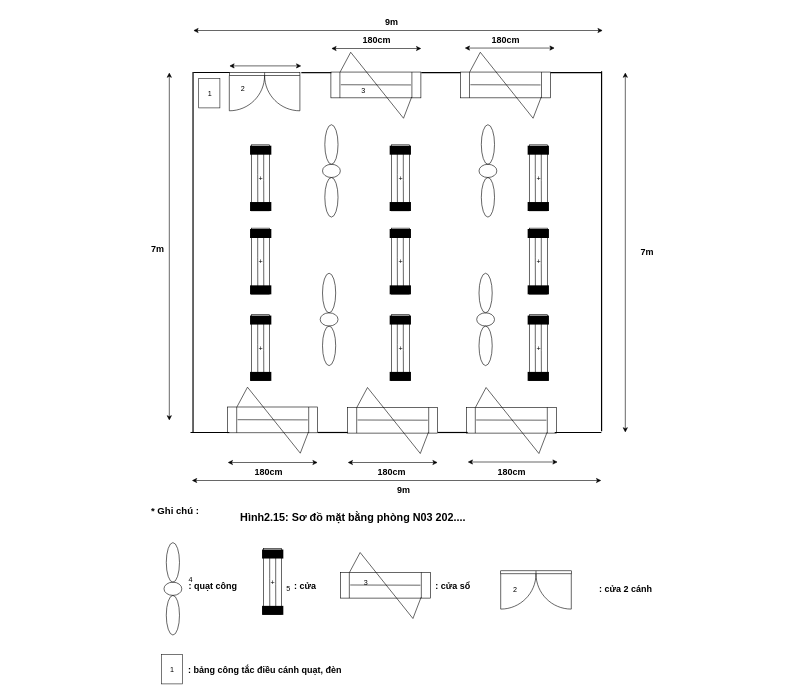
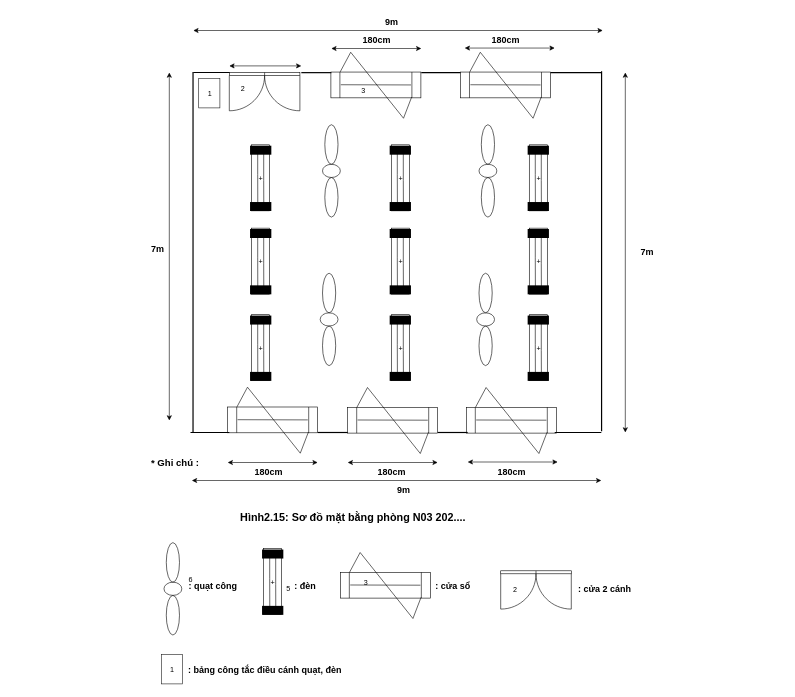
(175, 511) -> (175, 463)
(191, 580) -> (191, 580)
(305, 586) -> (305, 586)
(625, 589) -> (604, 589)
